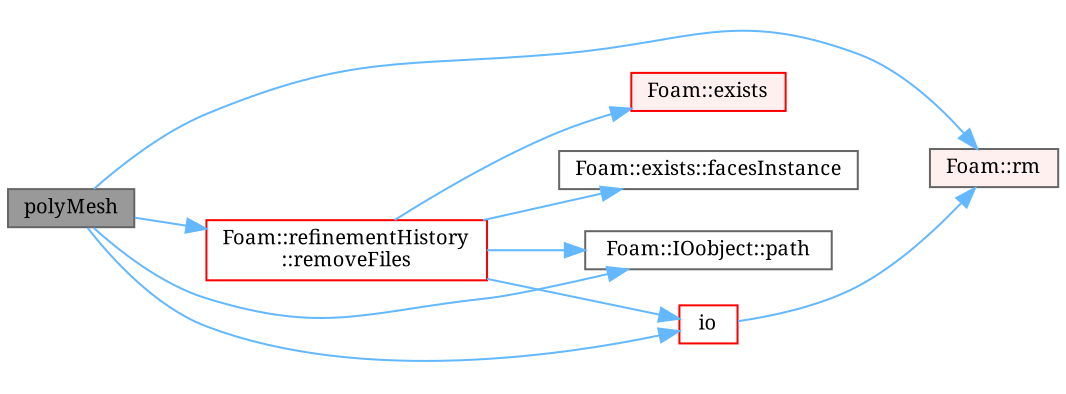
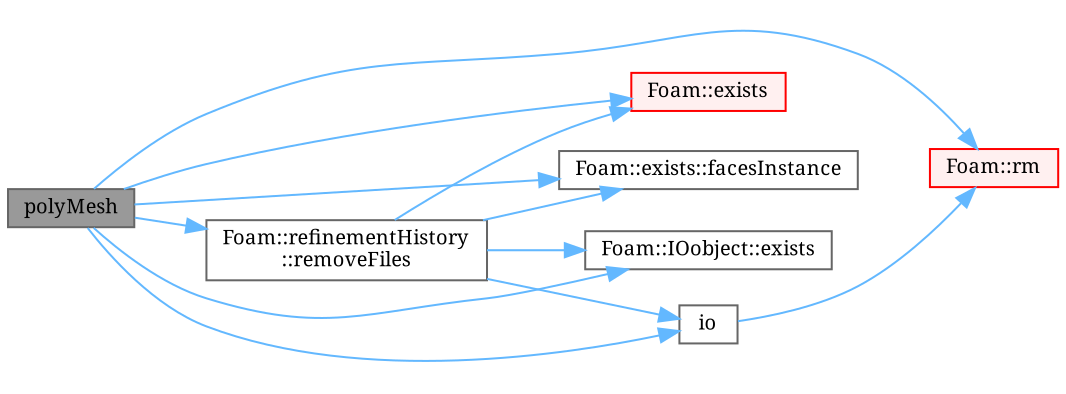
none -> (365, 133)
(994, 168) -> (994, 168)
none -> (337, 192)
(347, 250) -> (347, 250)
(708, 250) -> (708, 250)
(708, 324) -> (708, 324)
